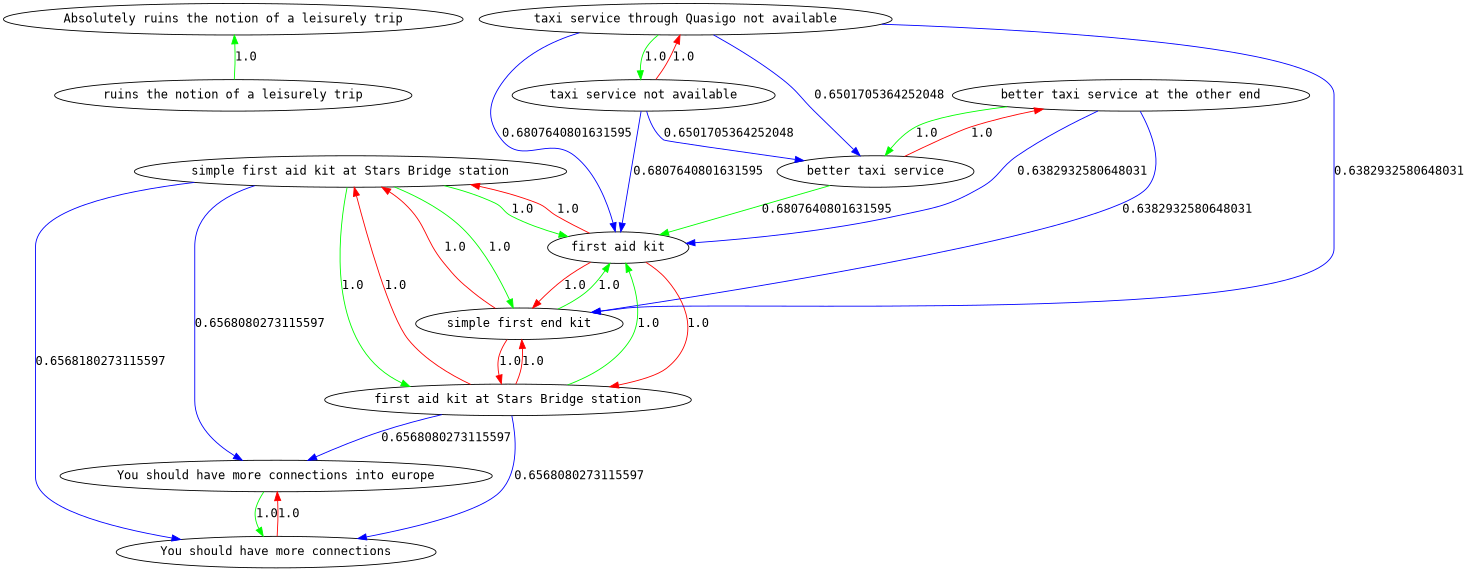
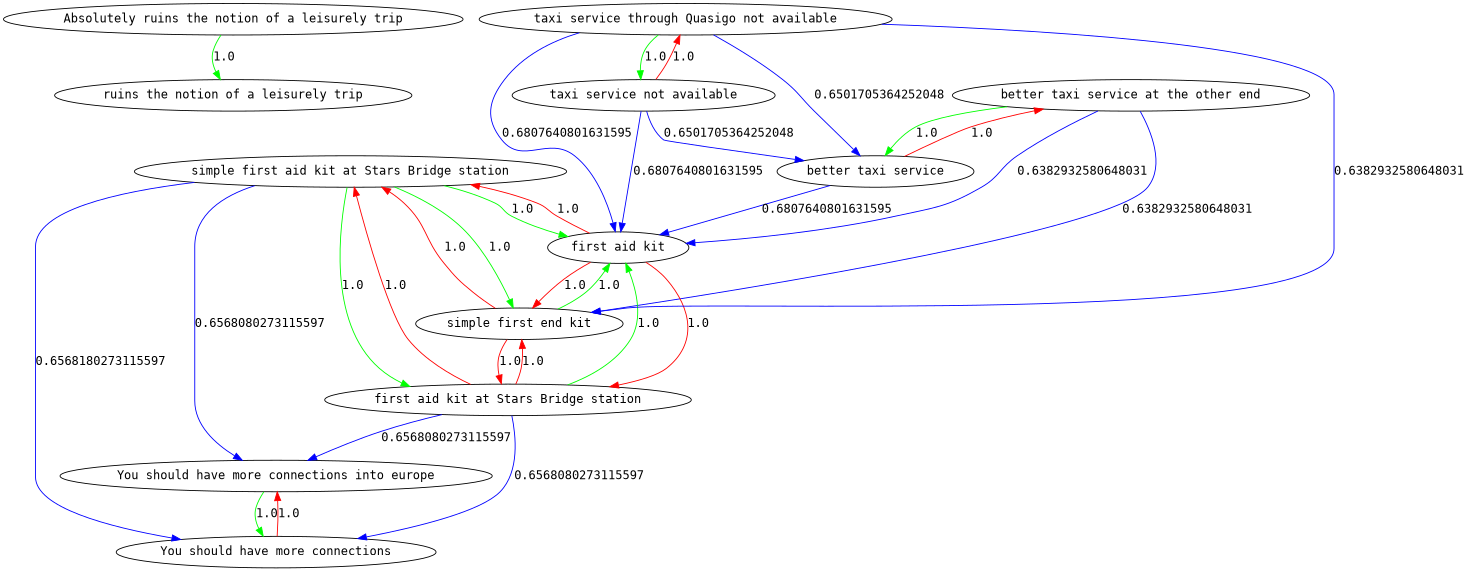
(235, 62) -> (213, 53)
(749, 209) -> (749, 209)
